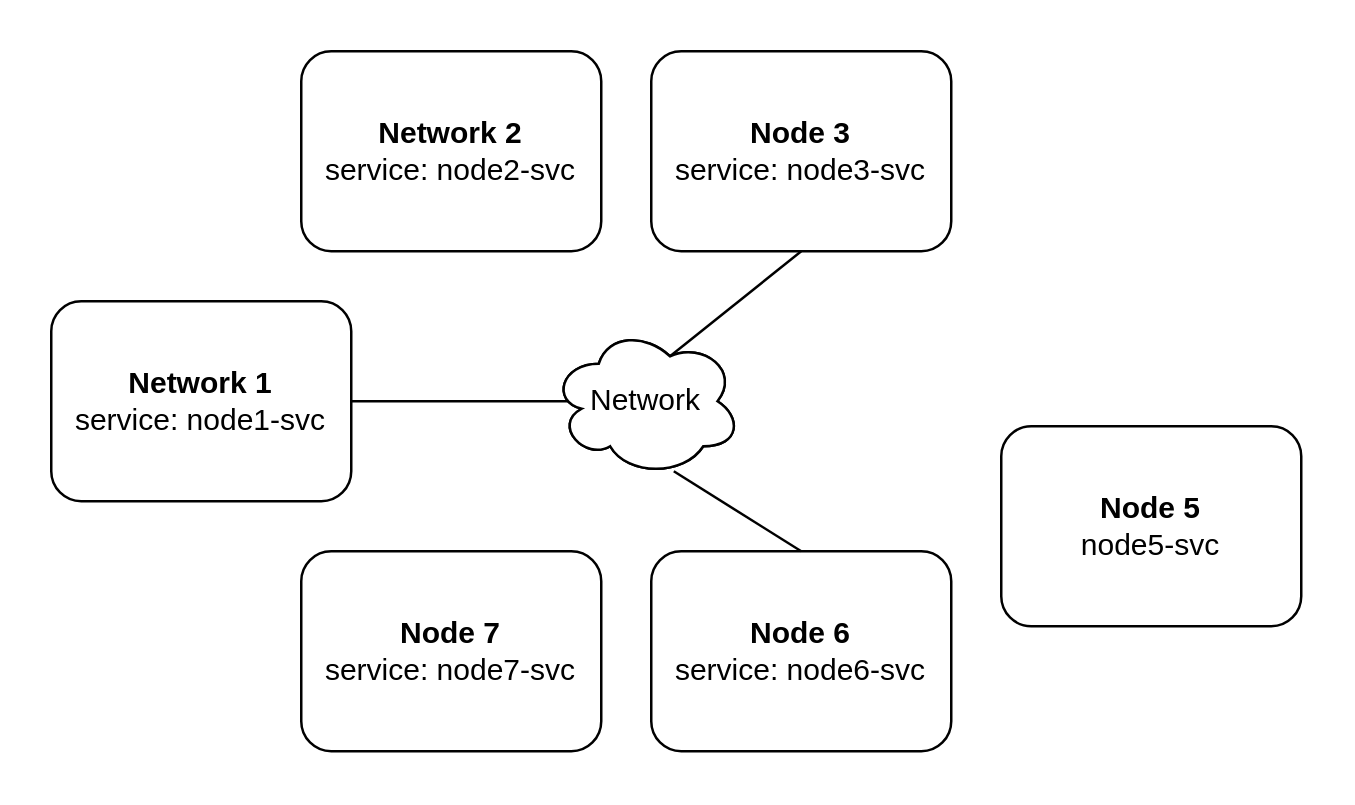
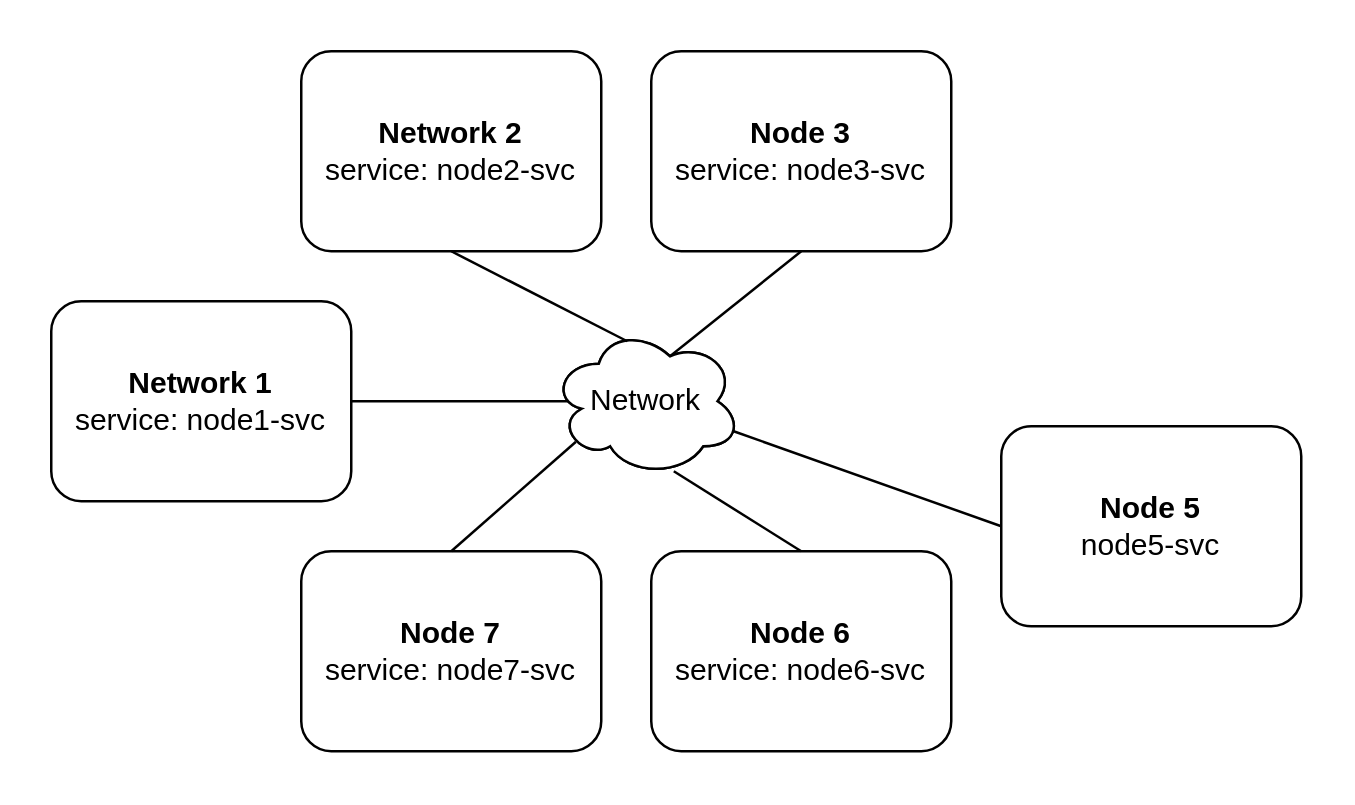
none -> (538, 296)
none -> (867, 479)
none -> (513, 497)
